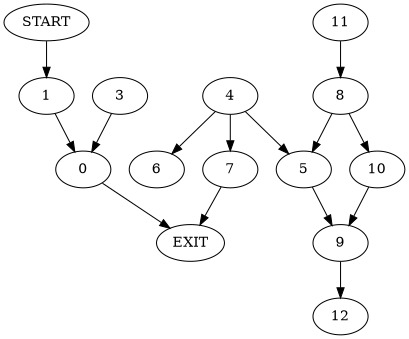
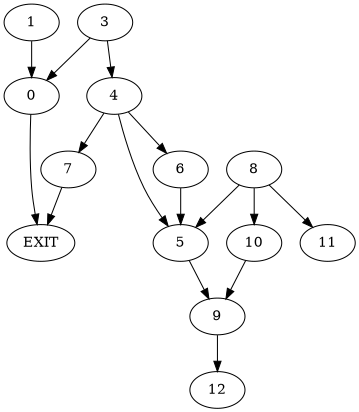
(47, 22) -> none
none -> (109, 54)
(341, 54) -> (287, 203)
none -> (181, 201)
